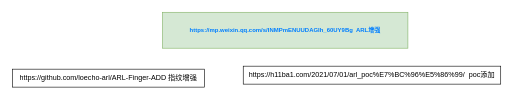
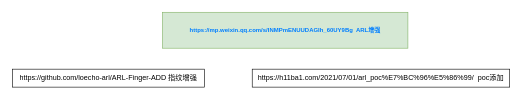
(372, 75) -> (381, 78)
